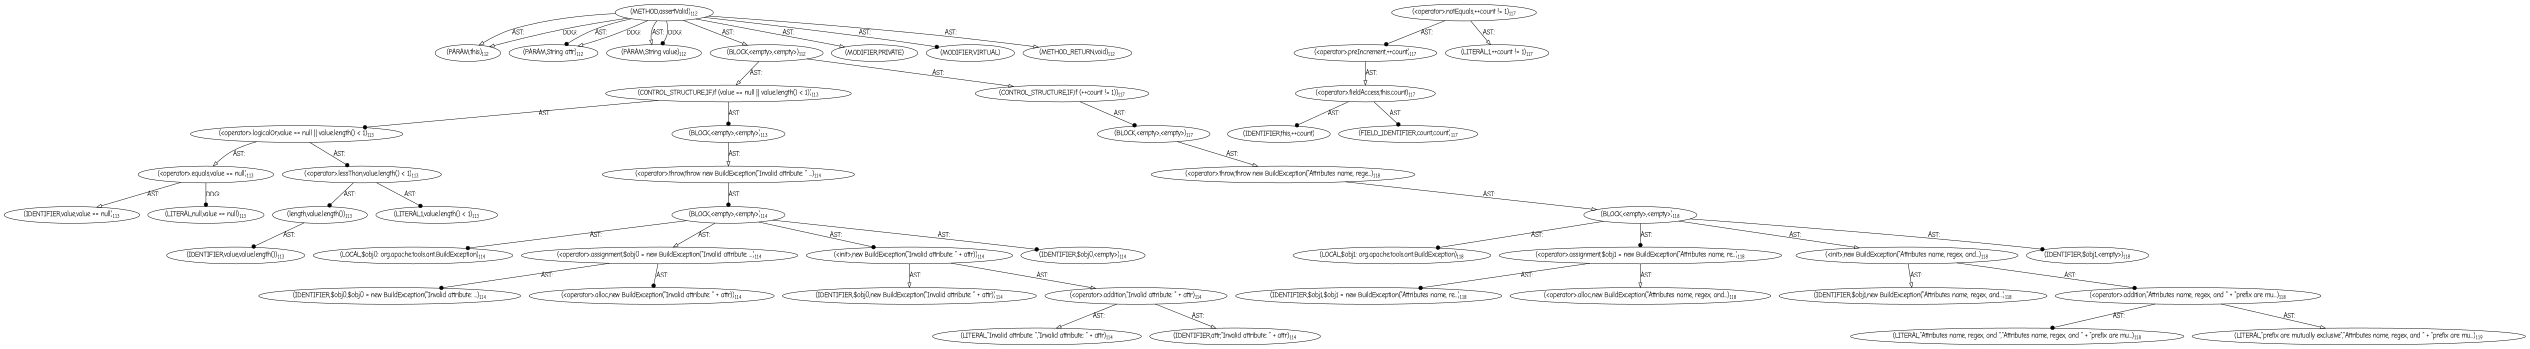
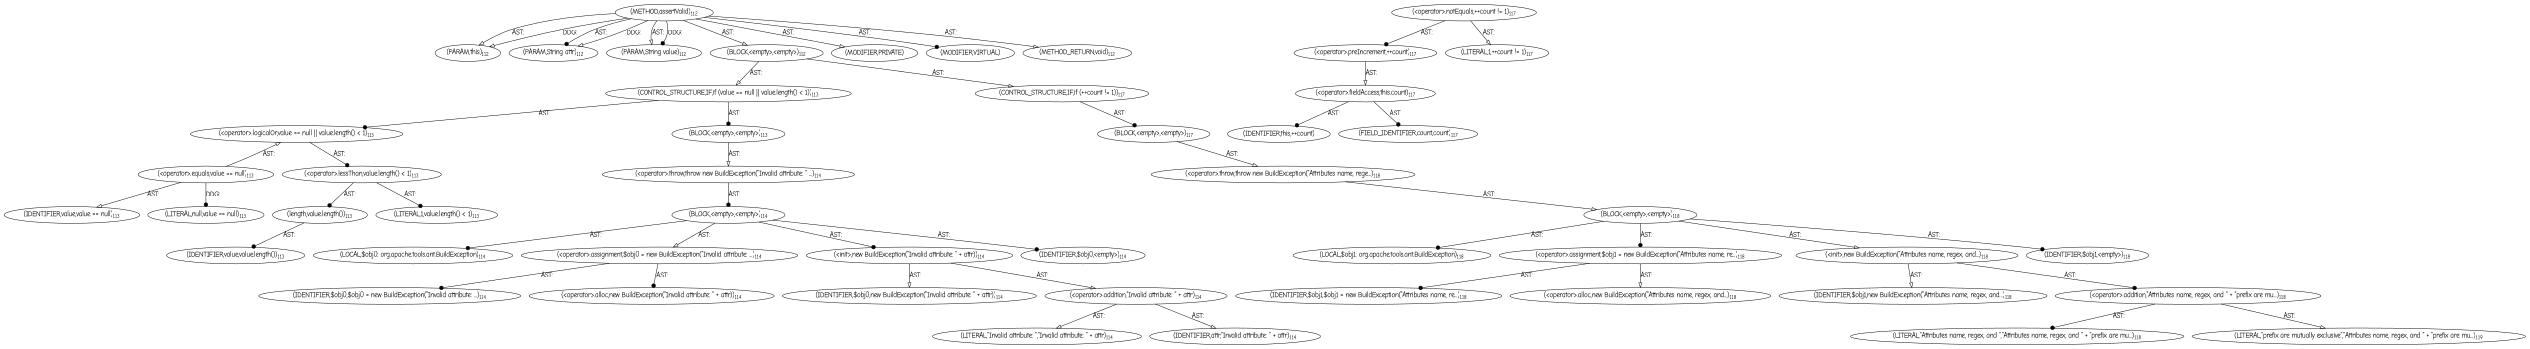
(235, 150) -> (251, 156)
